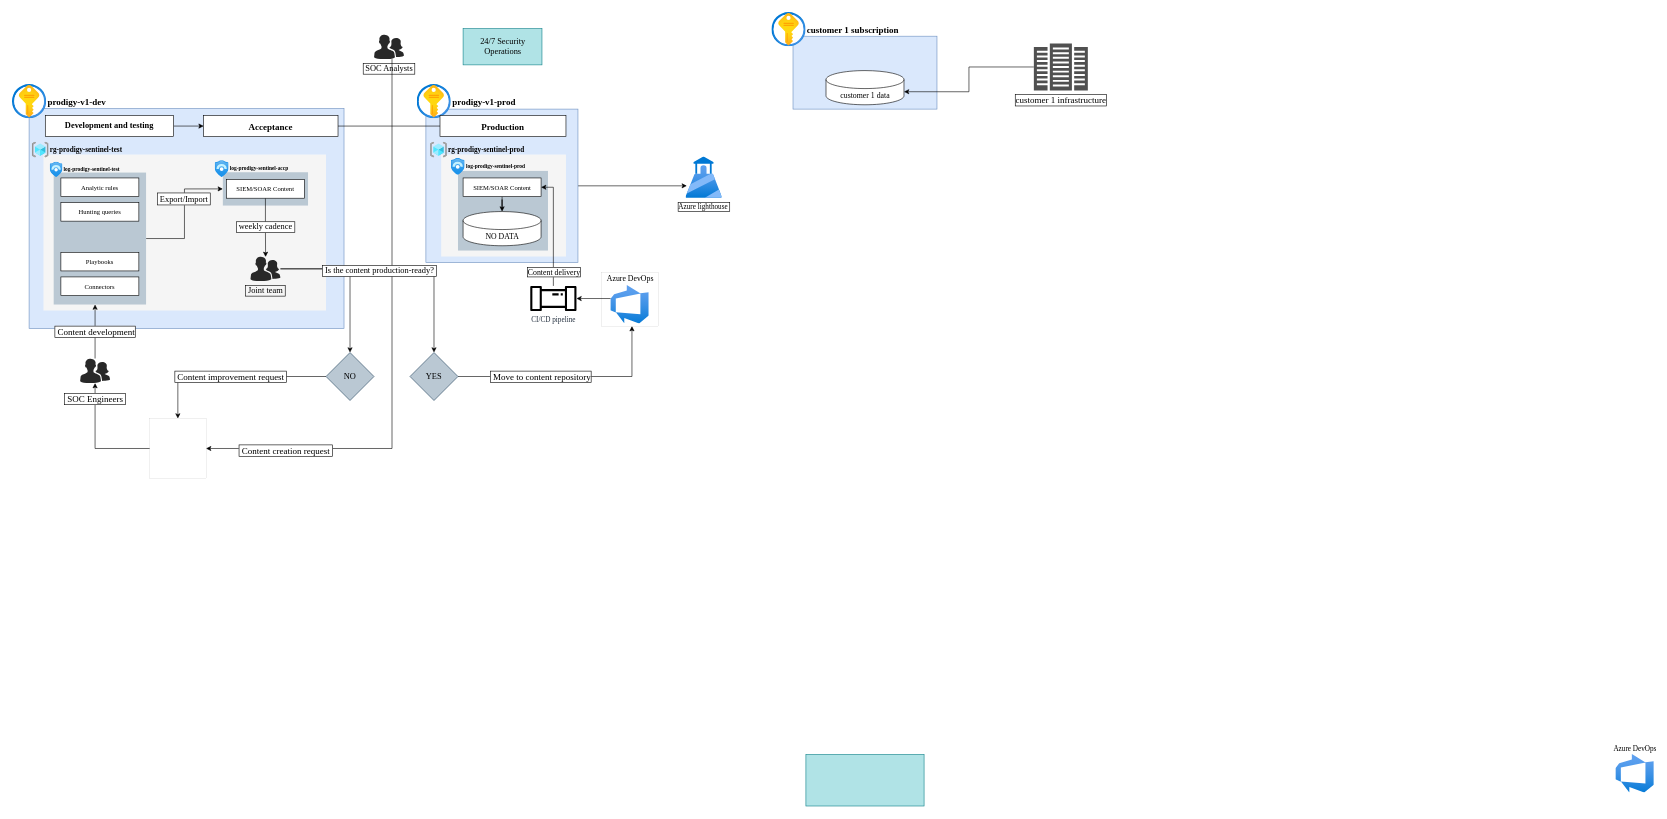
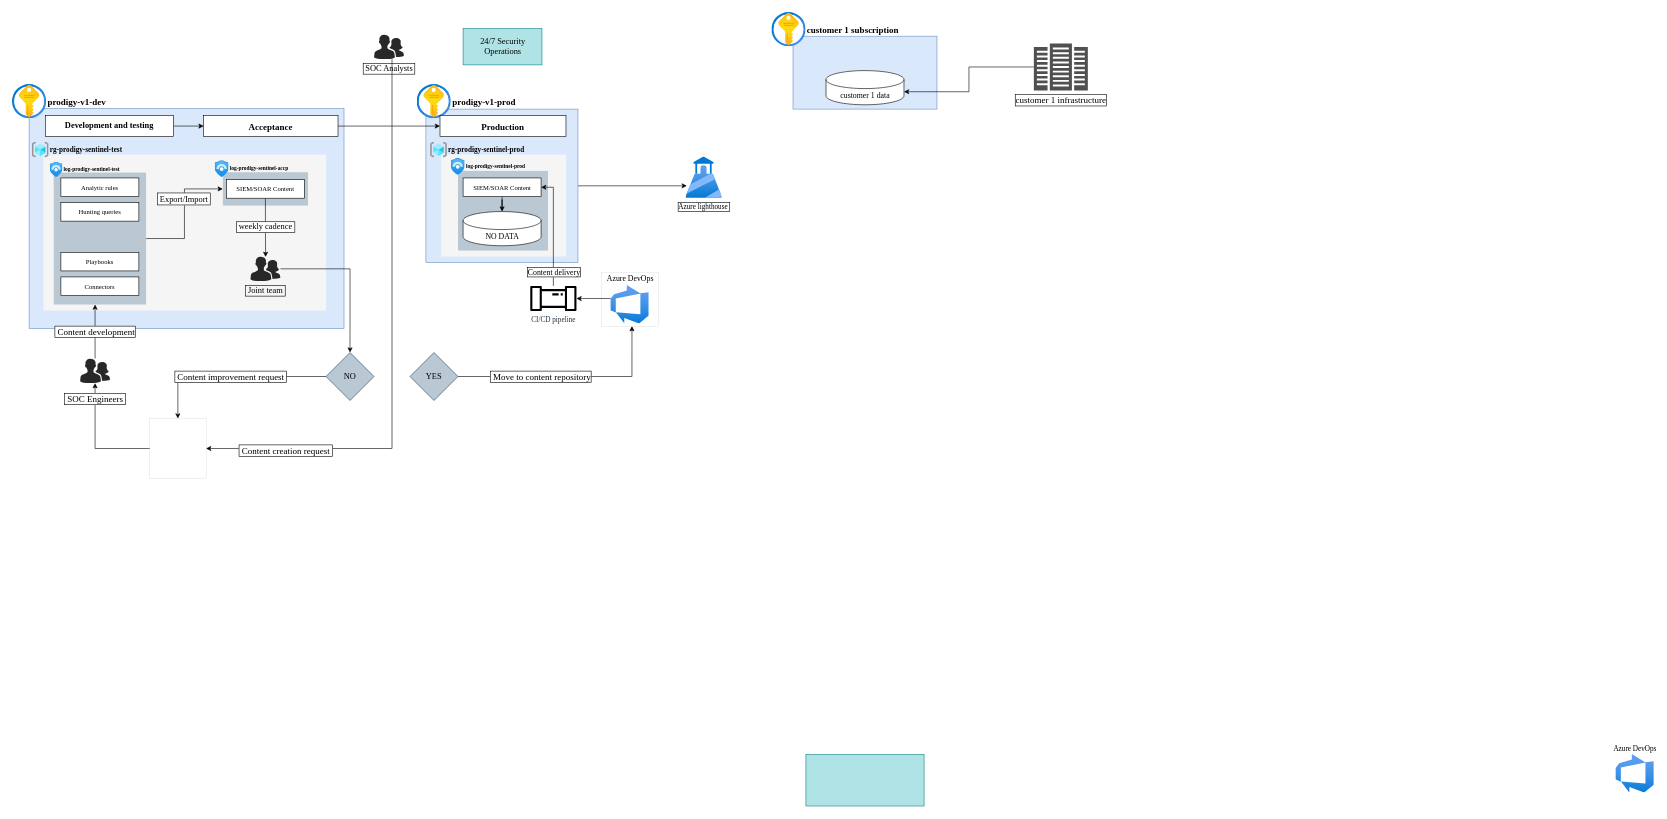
(436, 126) -> (434, 126)
(397, 269) -> none
